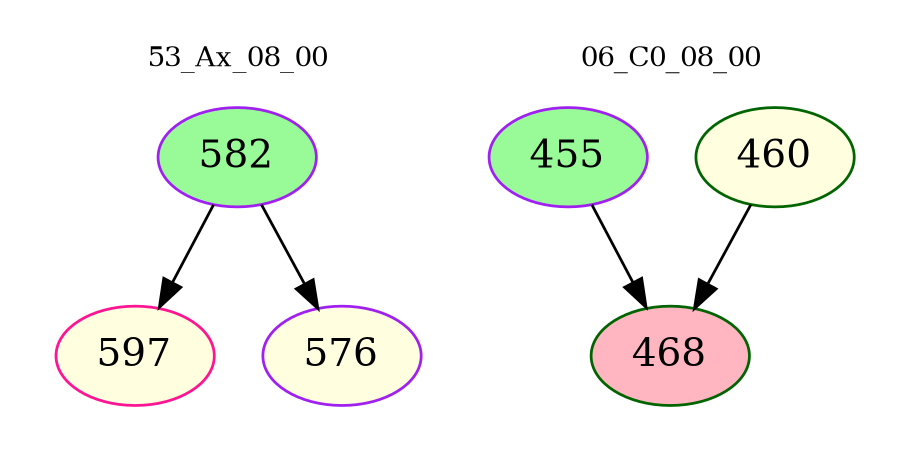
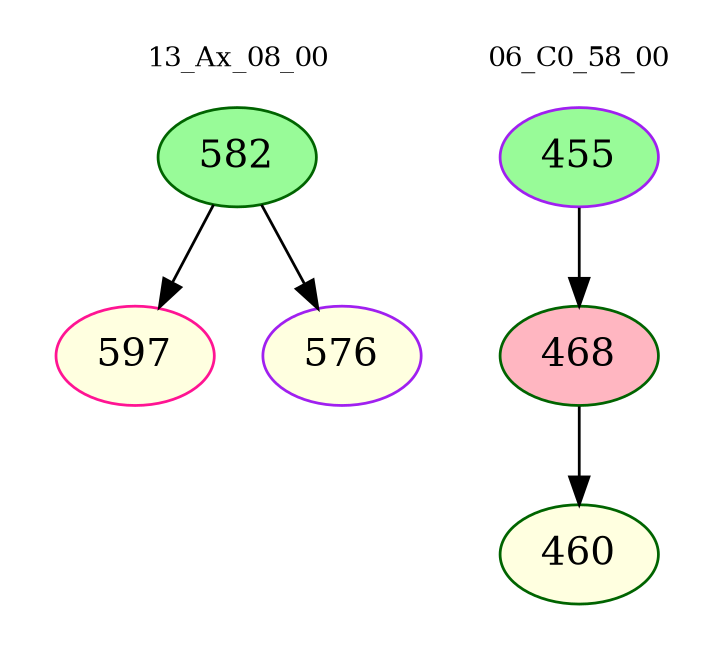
(239, 59) -> (239, 59)
(672, 59) -> (579, 59)
(237, 157) -> (237, 157)
(729, 244) -> (579, 442)
